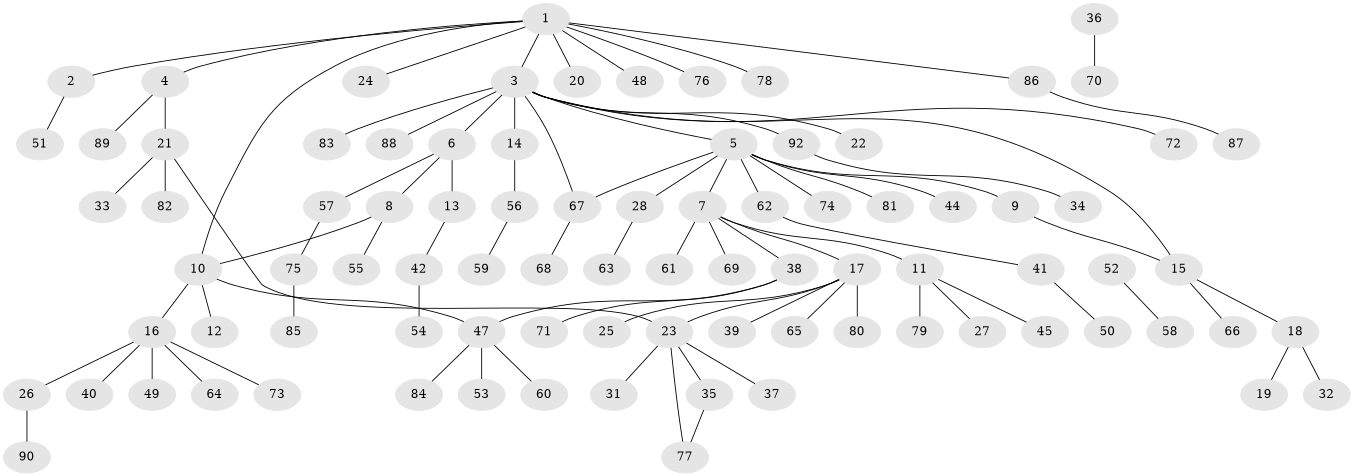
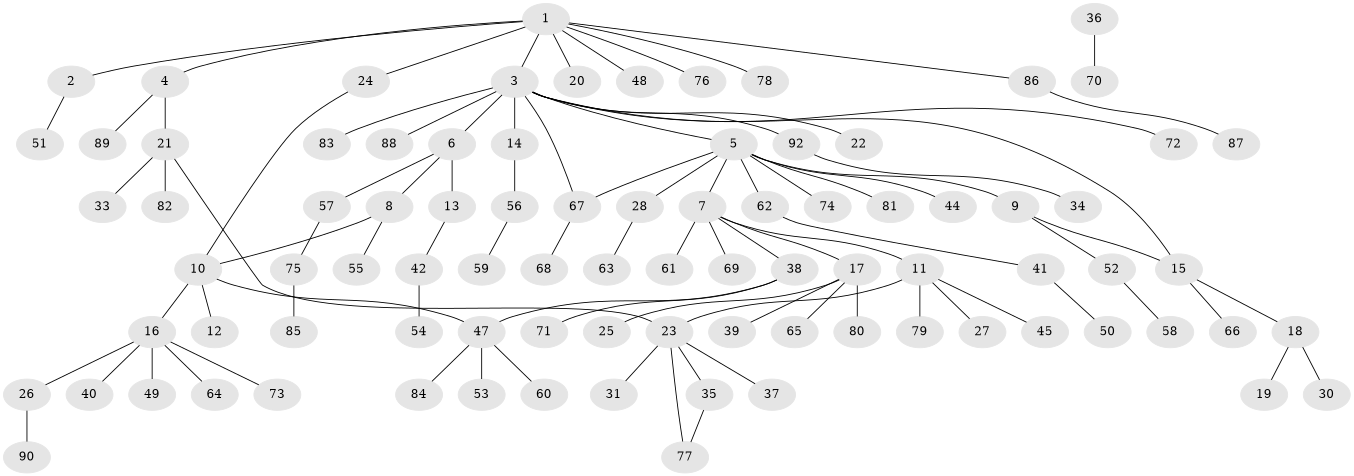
(316, 77) -> (267, 164)
none -> (1064, 238)
(736, 306) -> (811, 300)
(1327, 395) -> (1327, 395)
